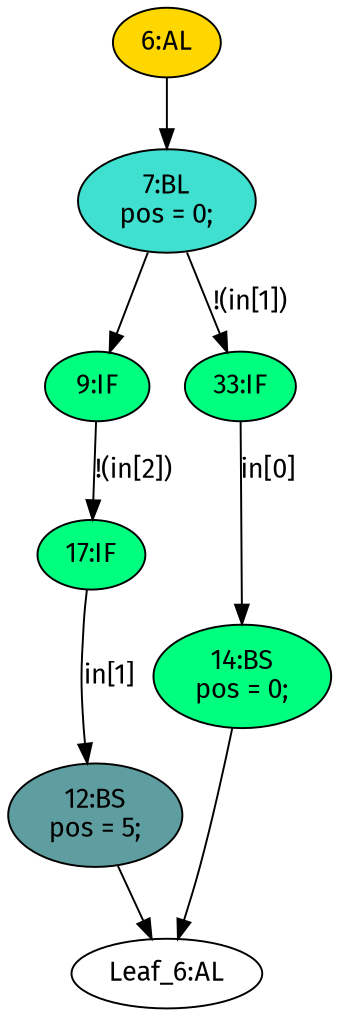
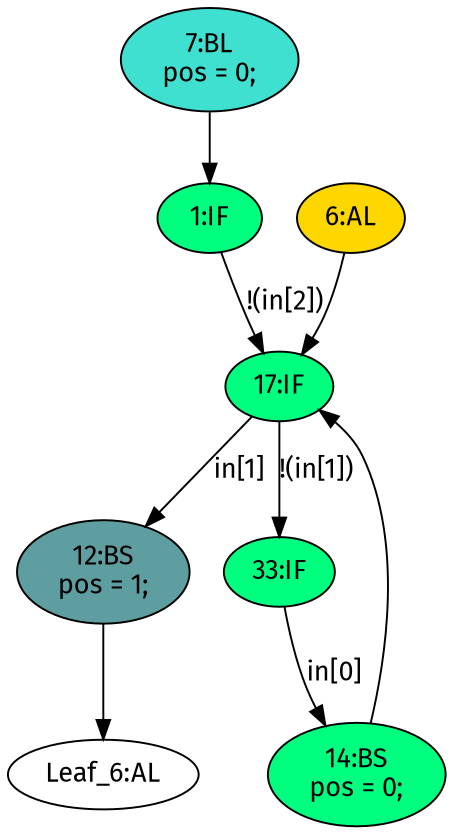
(167, 103) -> (332, 297)
(203, 293) -> (279, 469)
(97, 386) -> (210, 218)
(95, 815) -> (103, 572)
(211, 825) -> (387, 566)
